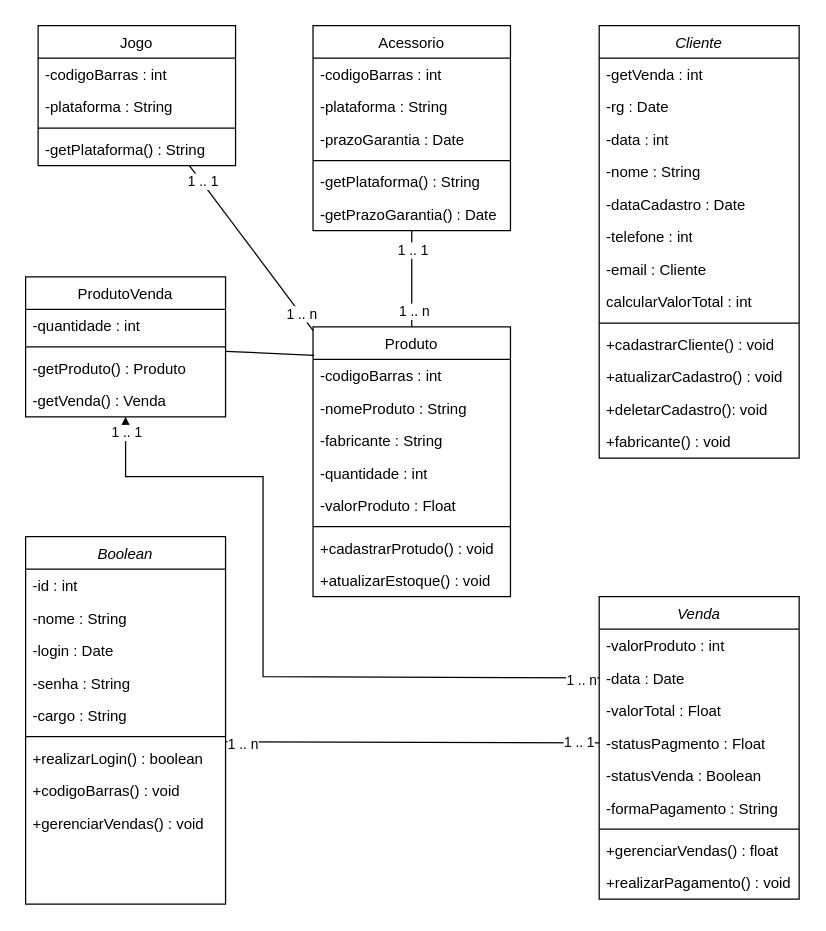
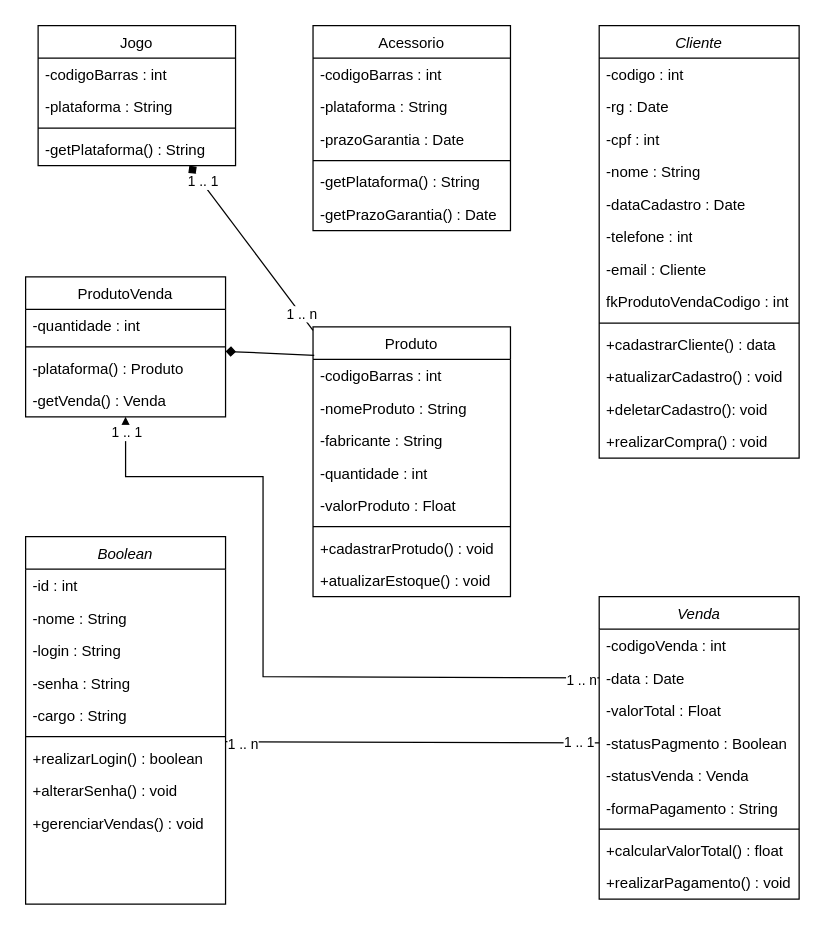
(661, 75) -> (651, 75)
(645, 140) -> (640, 140)
(194, 171) -> (196, 174)
(412, 290) -> none
(692, 303) -> (701, 312)
(232, 352) -> (236, 352)
(701, 355) -> (701, 355)
(124, 370) -> (122, 370)
(681, 443) -> (696, 443)
(676, 646) -> (672, 646)
(77, 651) -> (84, 651)
(696, 745) -> (701, 754)
(691, 777) -> (685, 777)
(116, 792) -> (116, 792)
(701, 861) -> (701, 861)
